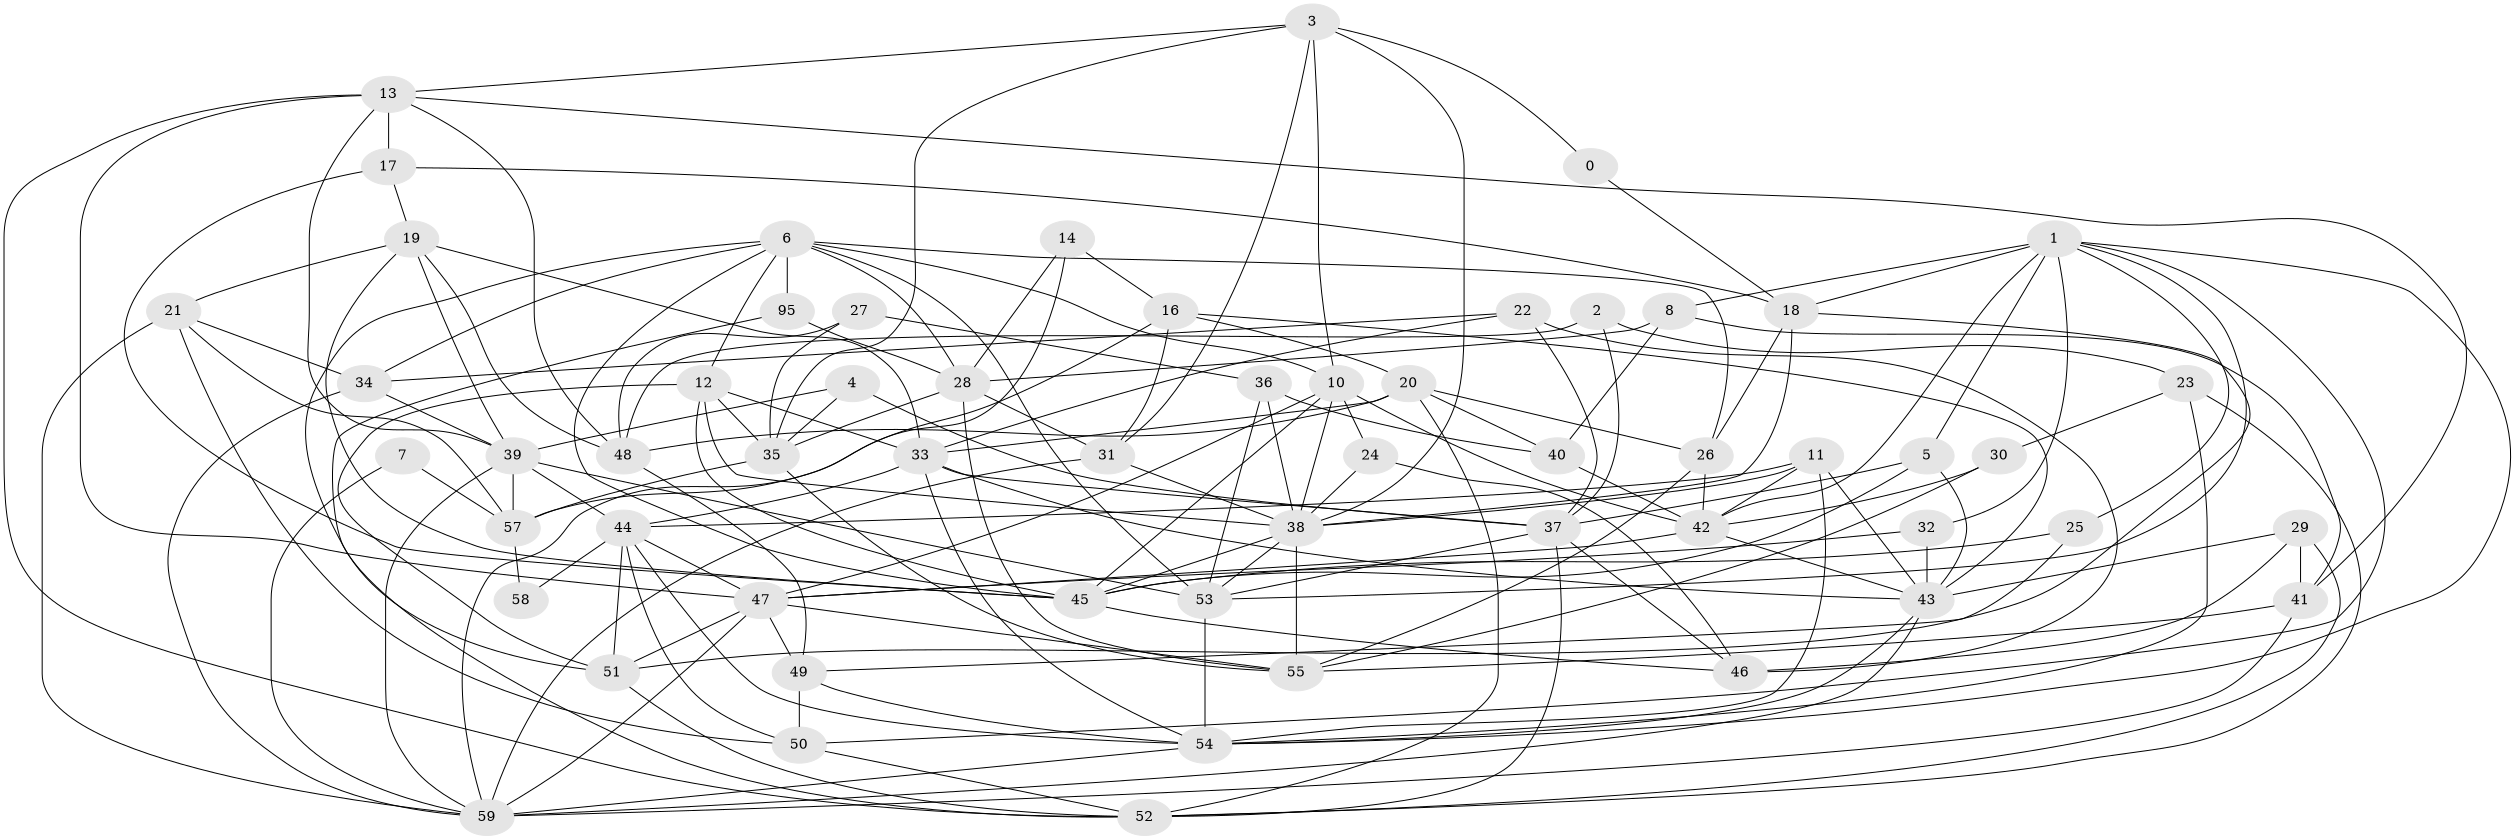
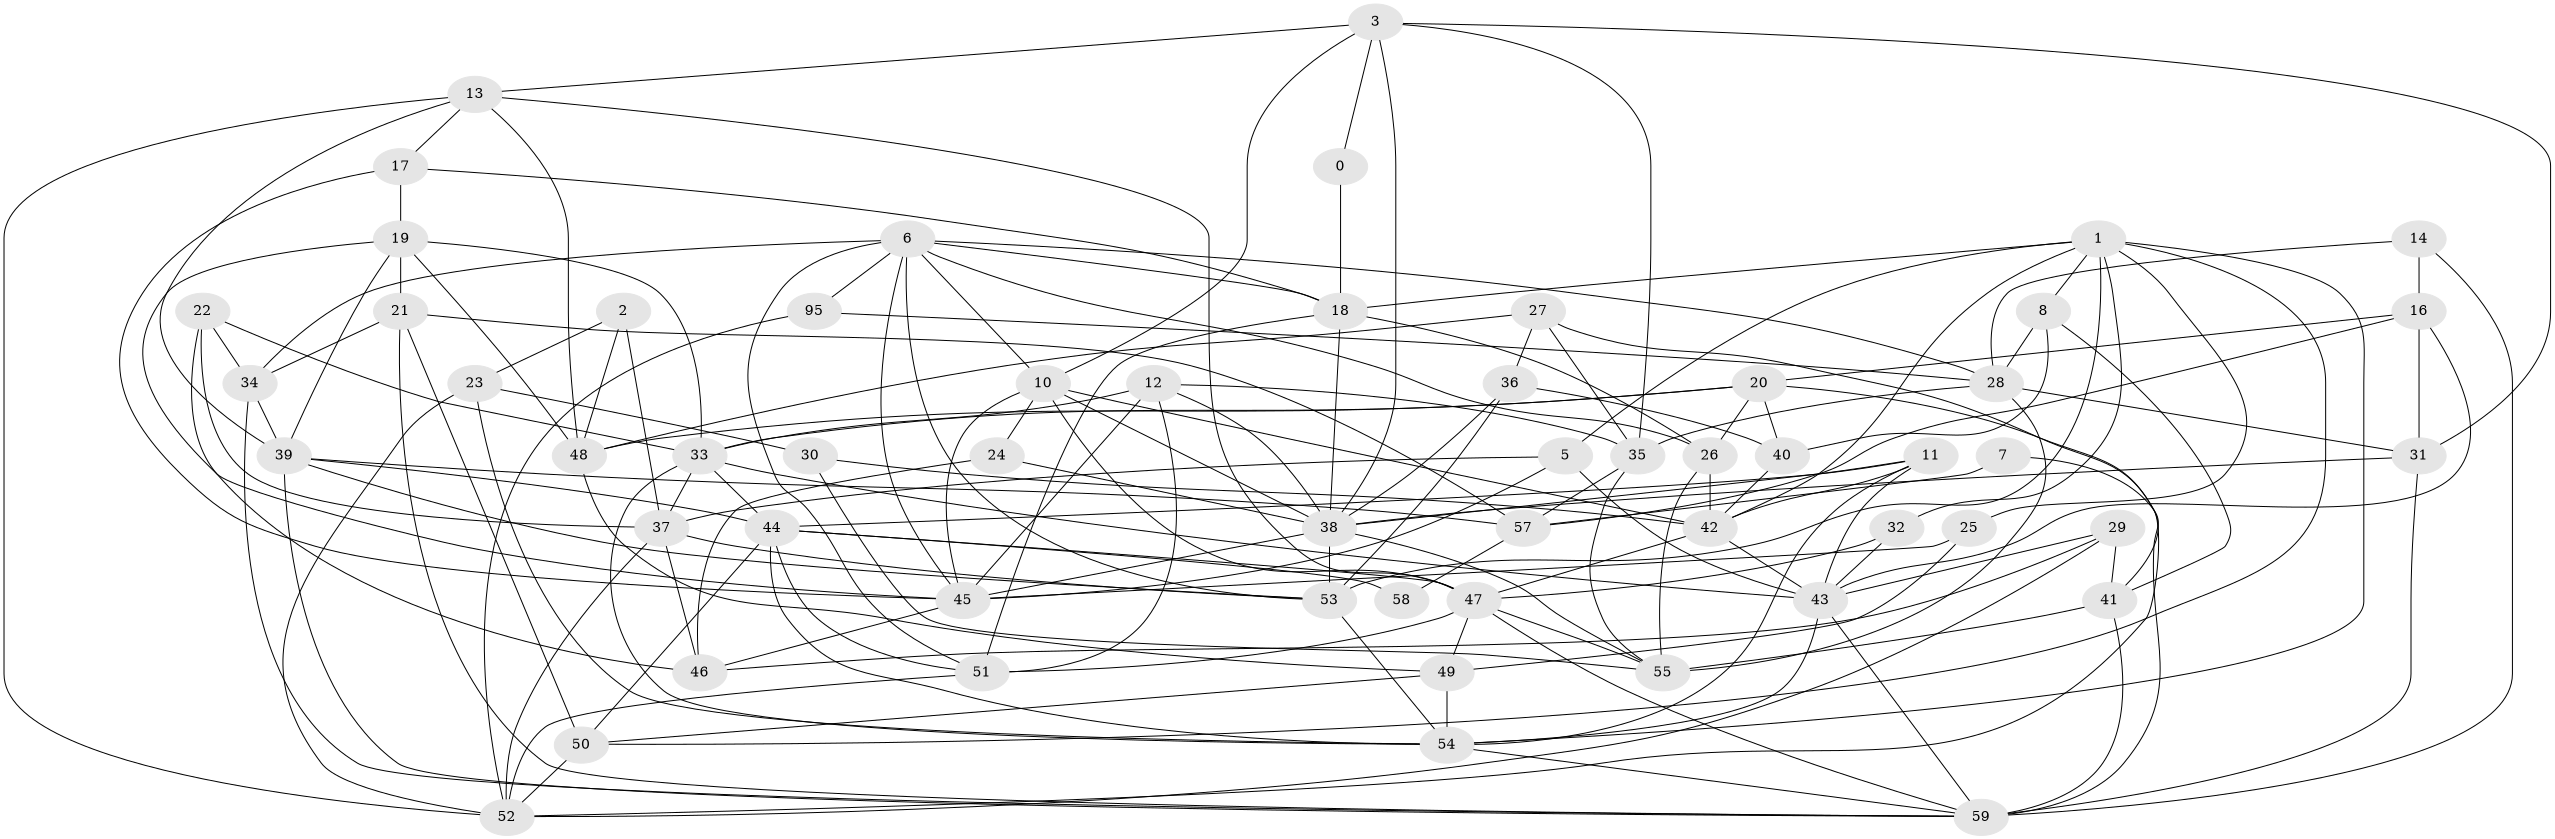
(1555, 185) -> (1877, 383)
(742, 309) -> (1128, 267)
(853, 384) -> none
